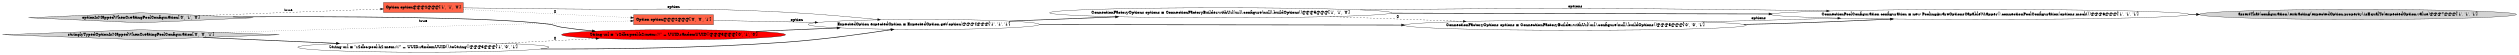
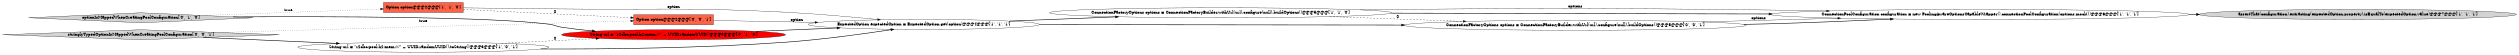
(292, 12) -> (292, 12)
(547, 14) -> (547, 14)
